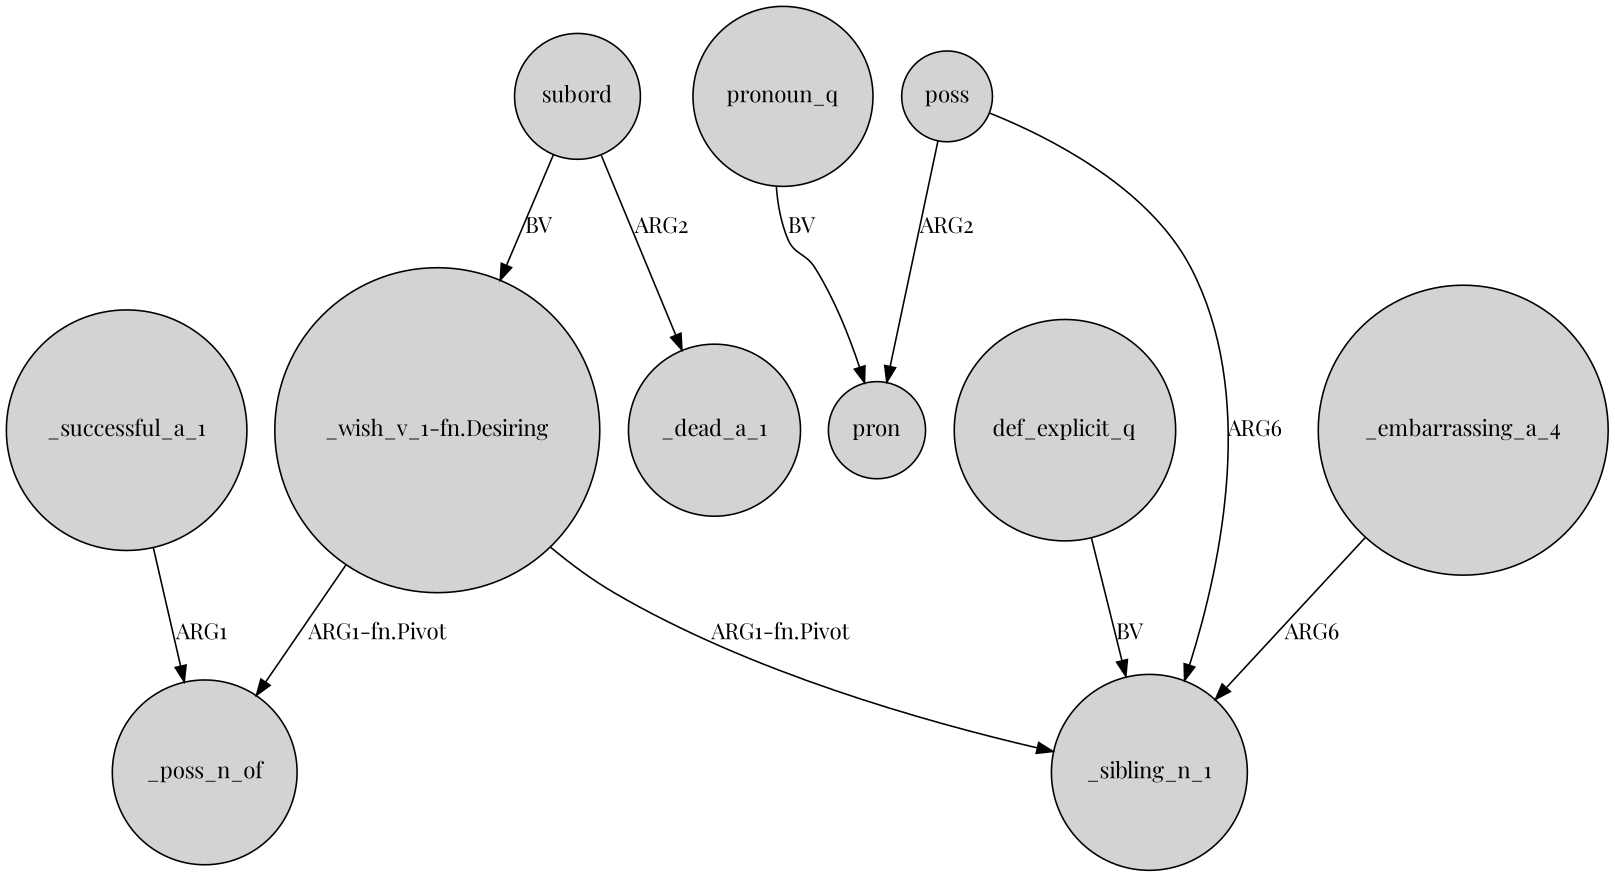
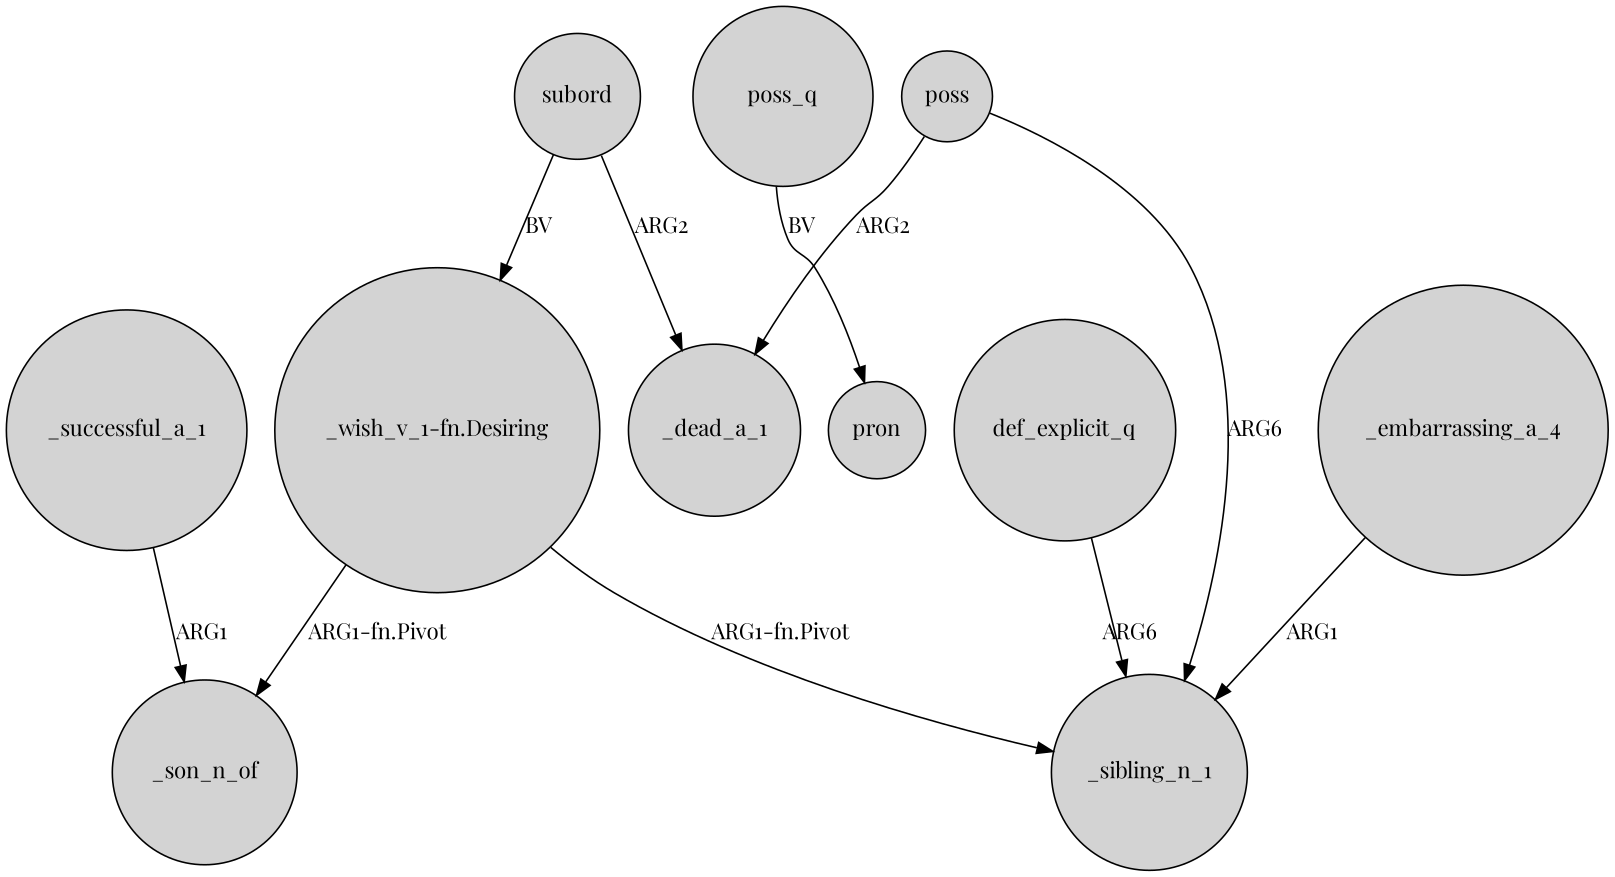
(783, 96) -> (783, 96)
(914, 254) -> (839, 234)
(1130, 633) -> (1130, 633)
(1313, 633) -> (1313, 633)
(205, 772) -> (205, 772)
